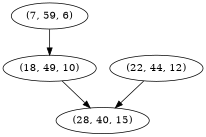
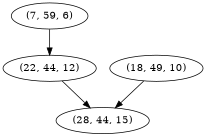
(50, 39) -> (50, 39)
(103, 121) -> (103, 121)
